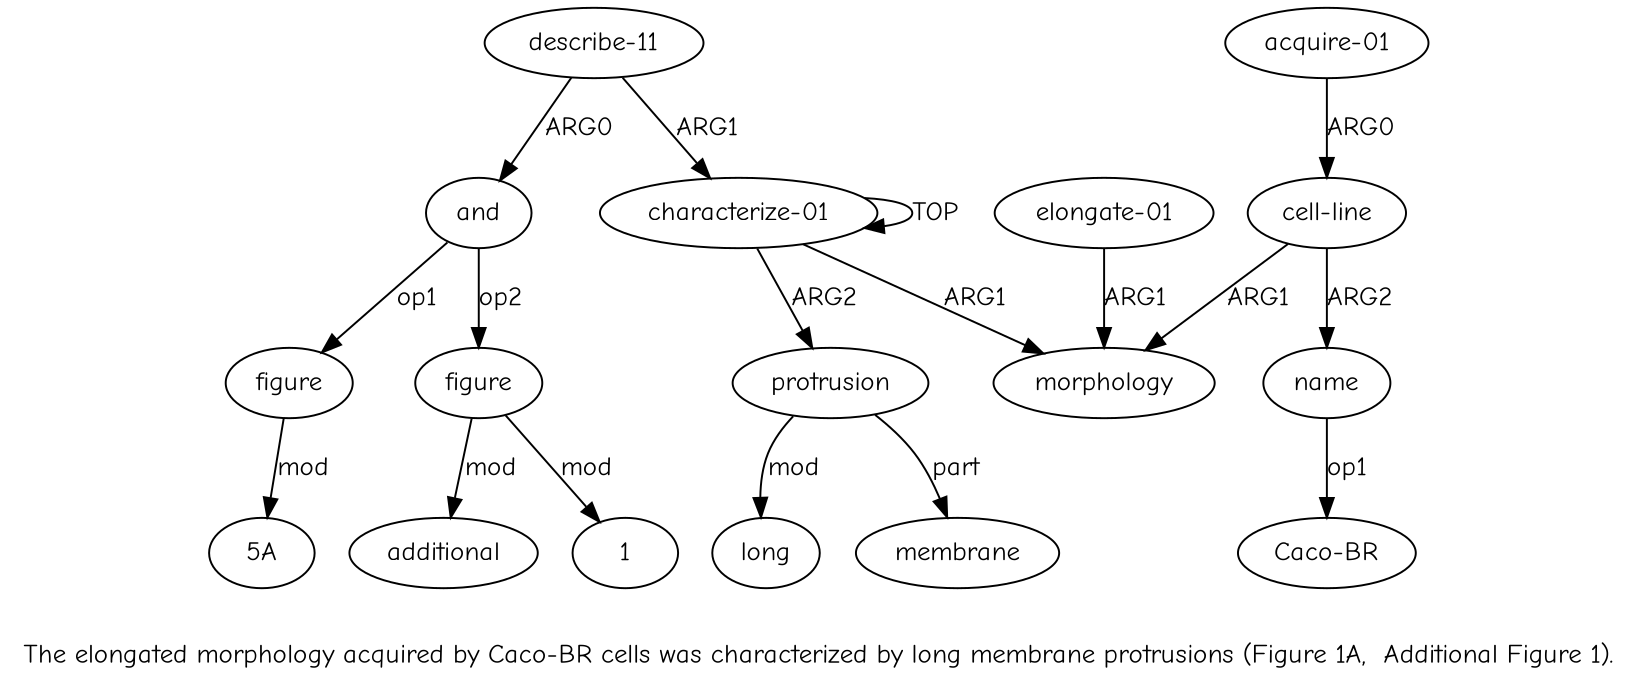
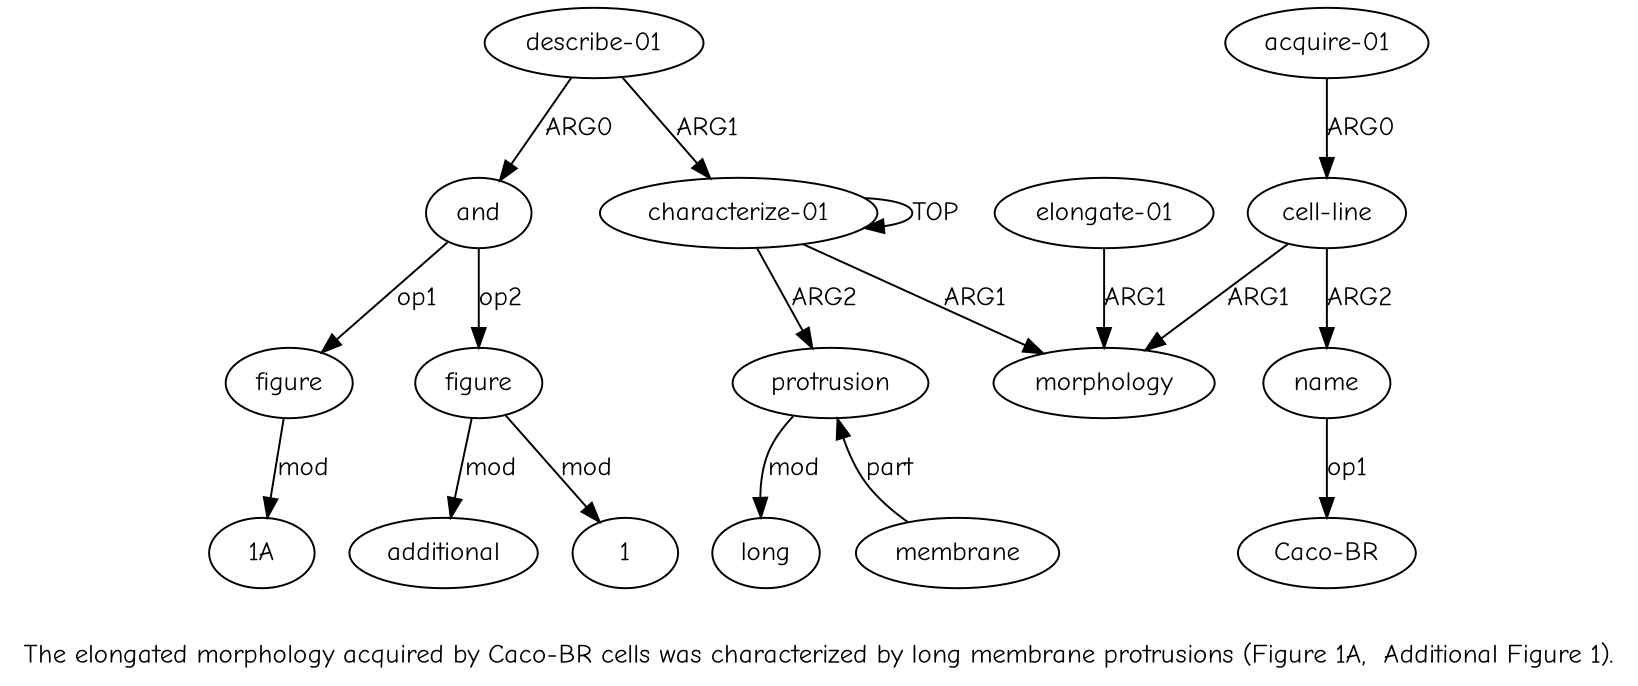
(594, 43) -> (594, 43)
(914, 452) -> (868, 486)
(262, 553) -> (262, 553)
